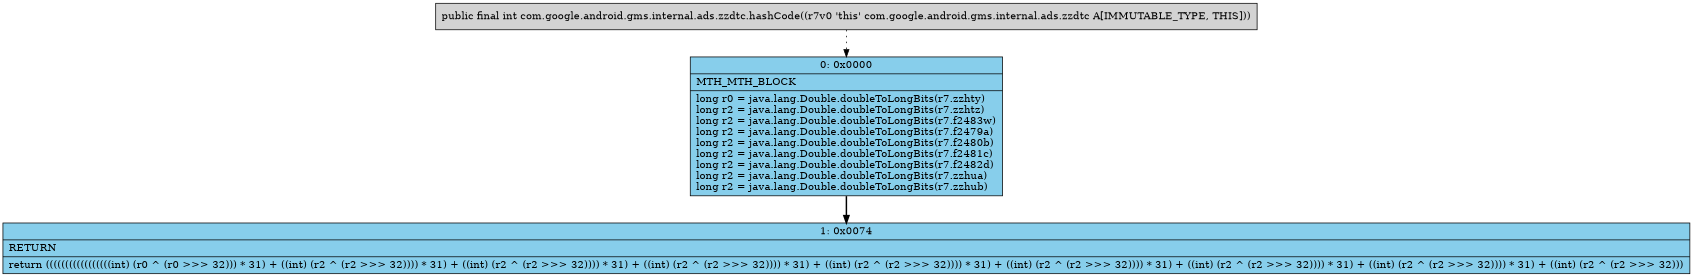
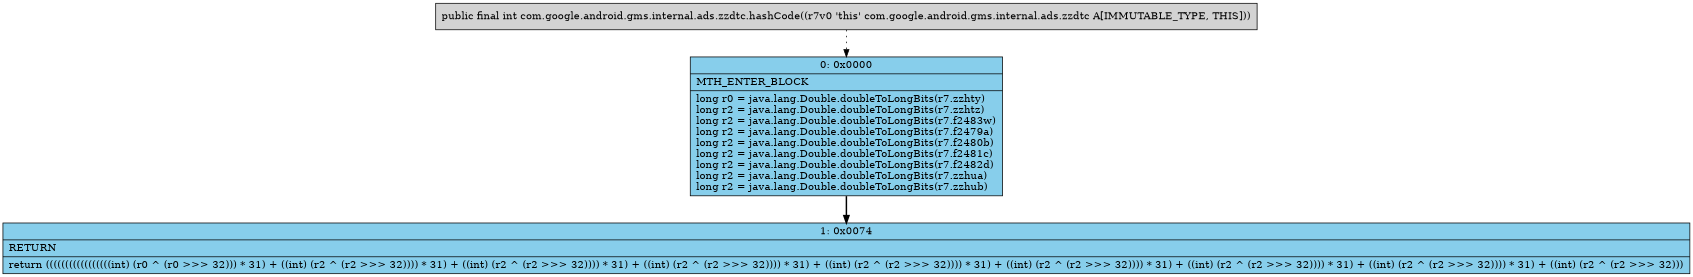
(746, 82) -> (753, 82)
